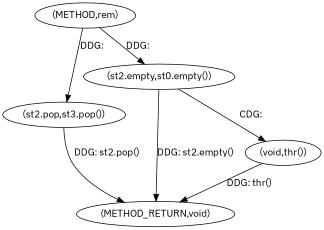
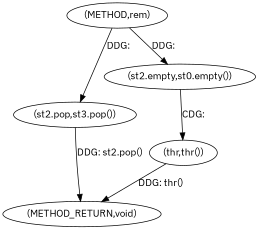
(158, 142) -> none
(283, 153) -> (183, 153)
